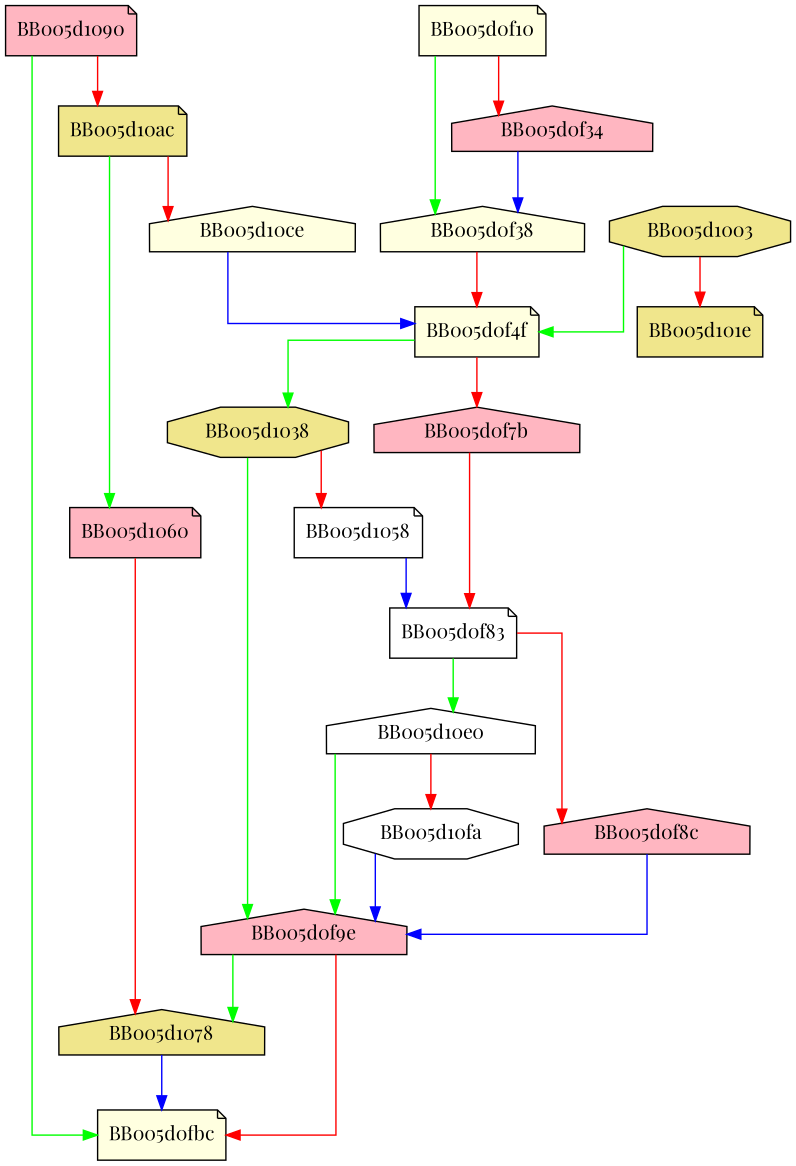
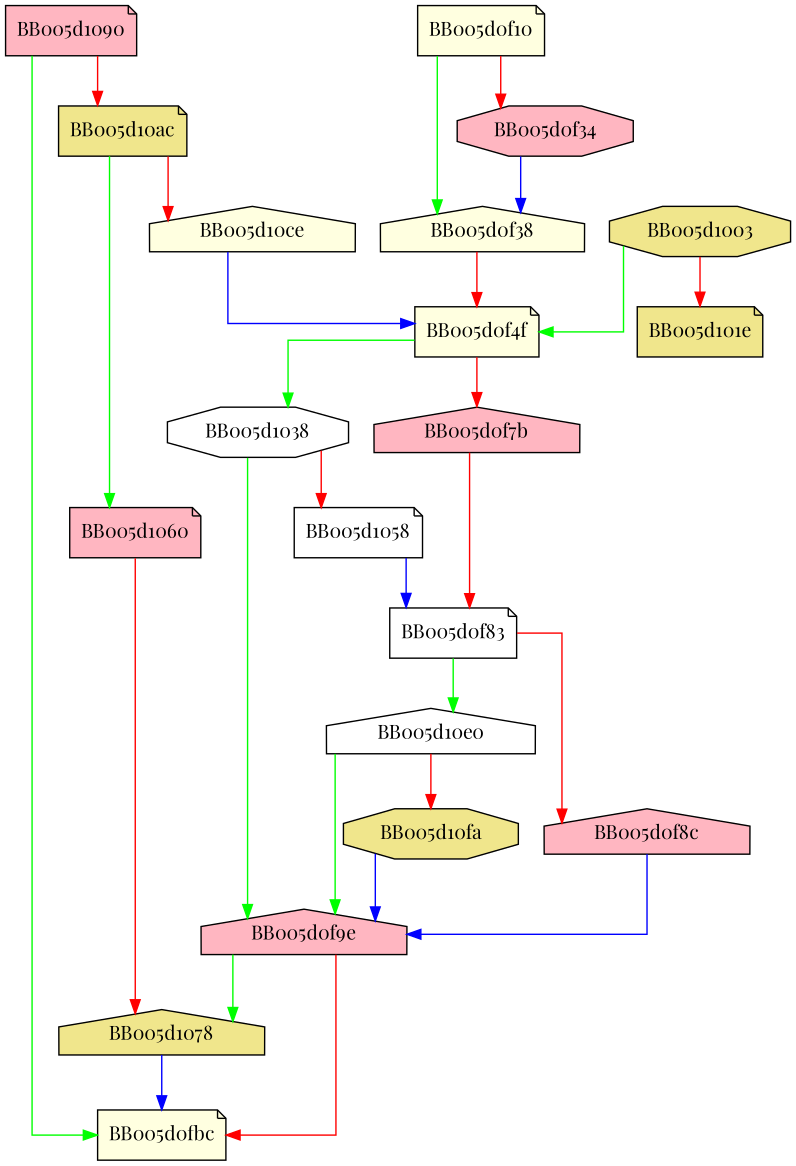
(552, 131) -> (545, 131)
(258, 432) -> (258, 432)
(431, 834) -> (431, 834)
